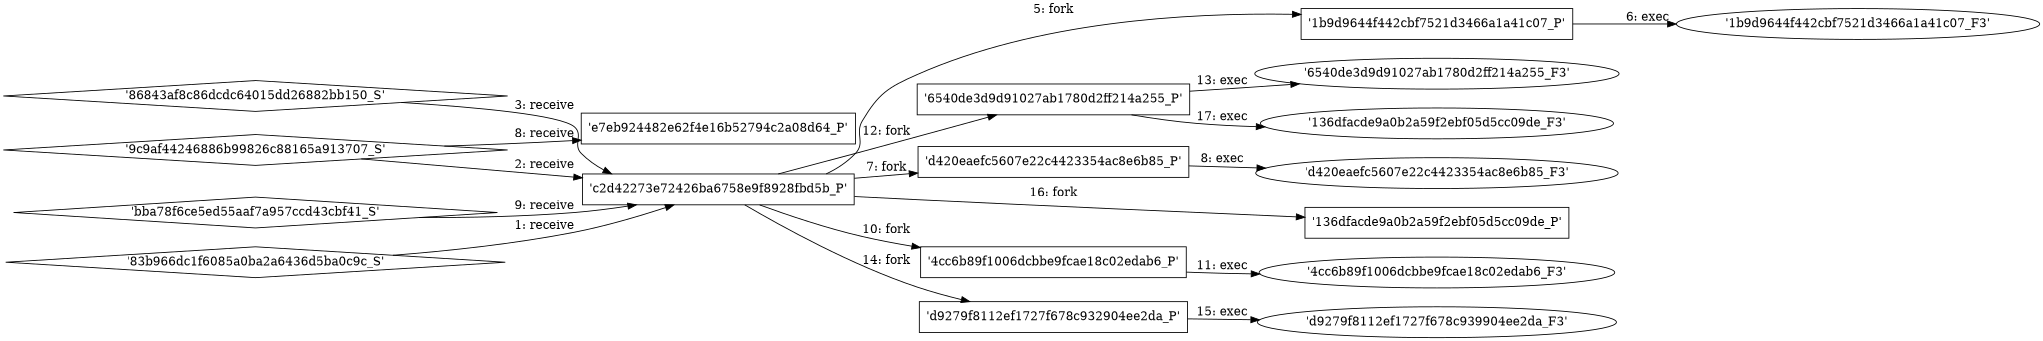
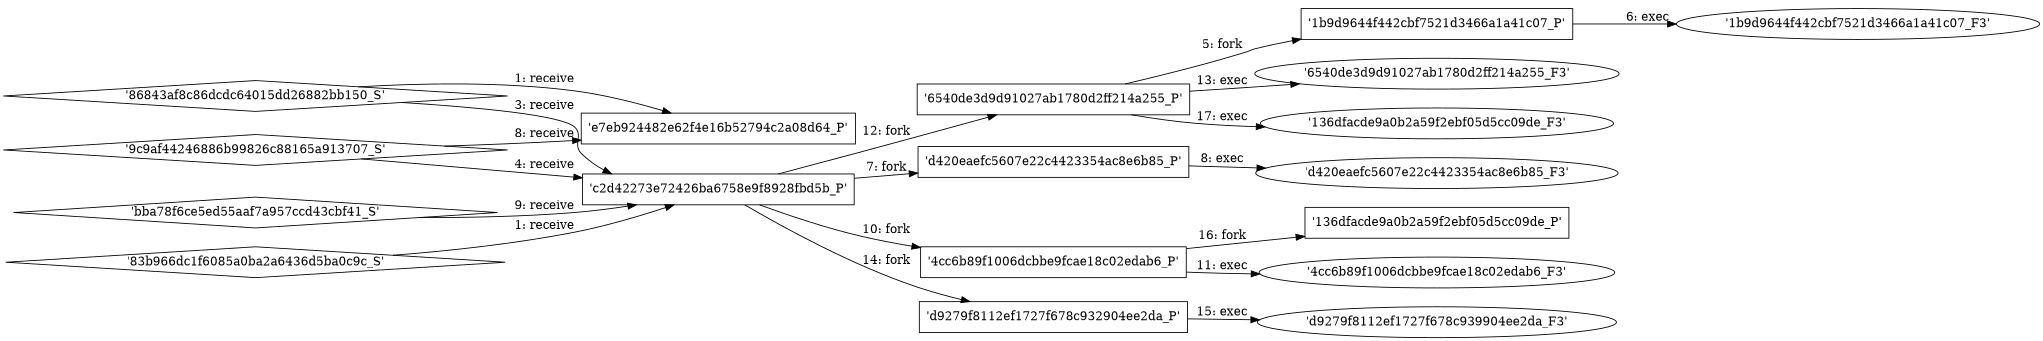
(1031, 38) -> (1209, 63)
none -> (512, 85)
(544, 165) -> (544, 165)
(1075, 207) -> (1241, 243)
